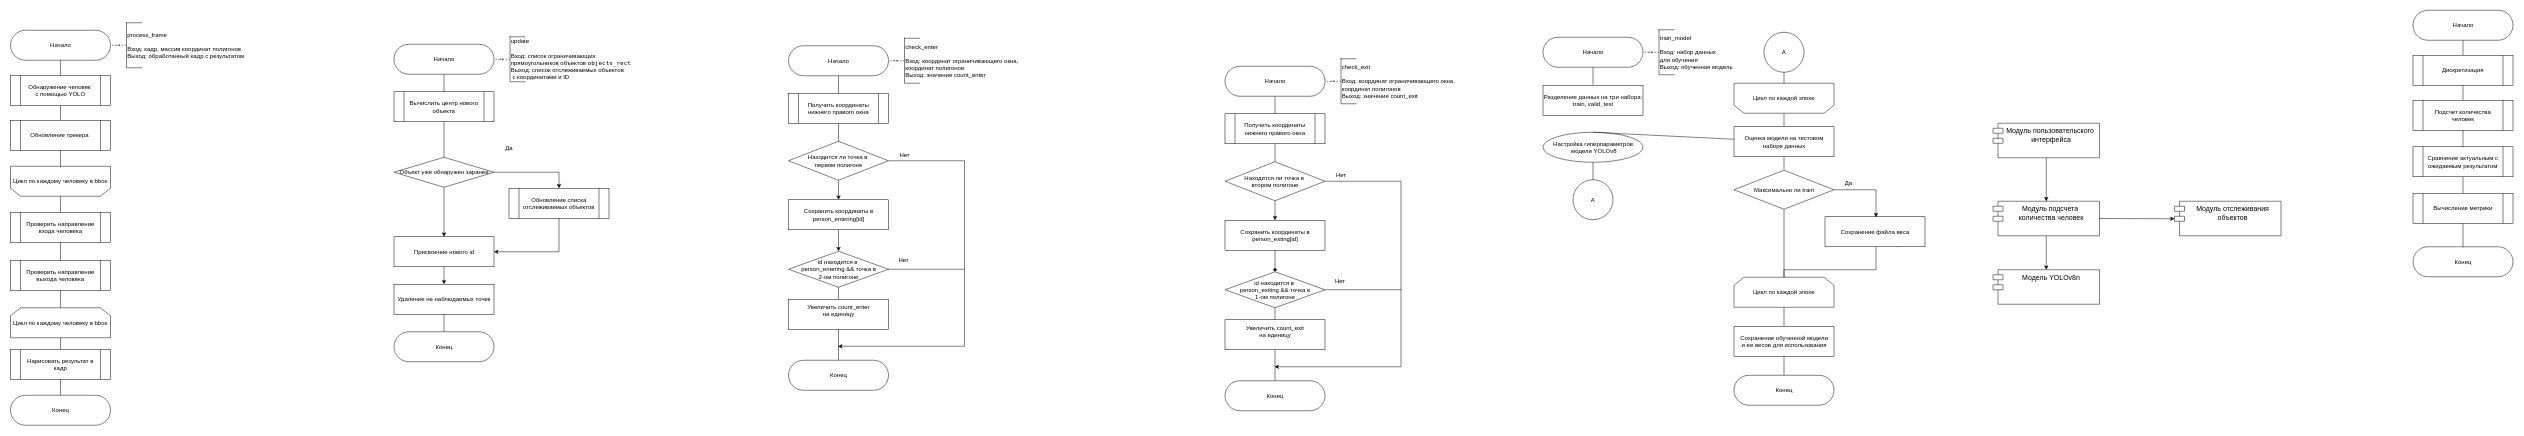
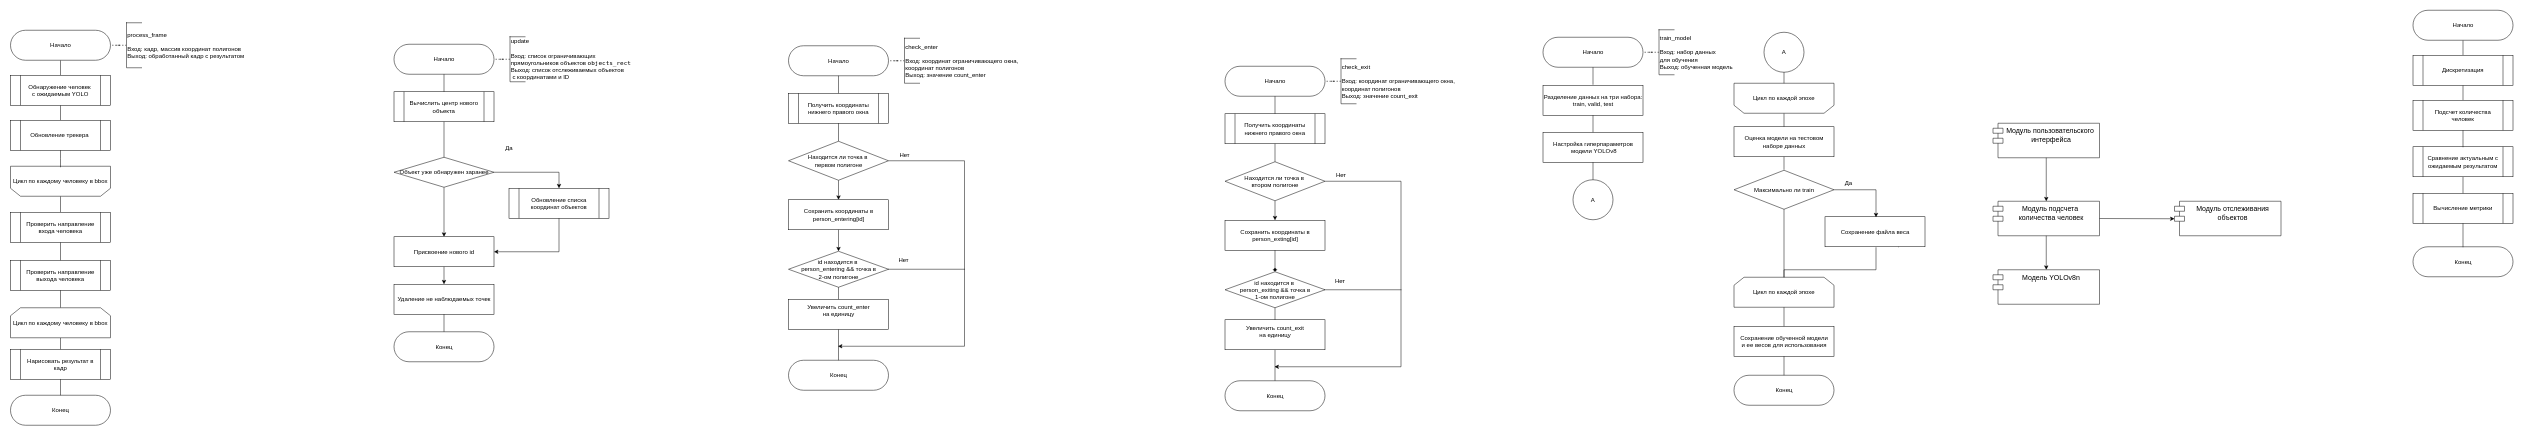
(60, 90) -> (60, 90)
(1670, 136) -> (1593, 124)
(1593, 147) -> (1593, 147)
(559, 203) -> (559, 203)
